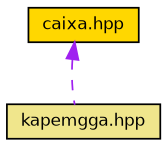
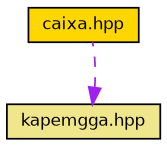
(72, 82) -> (95, 65)
